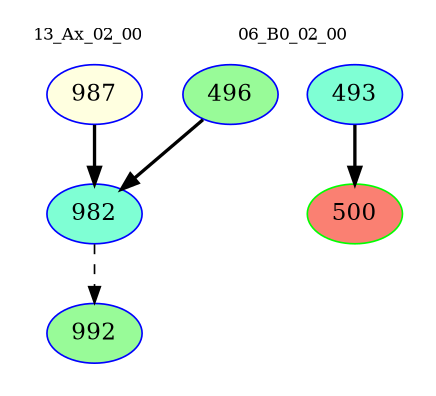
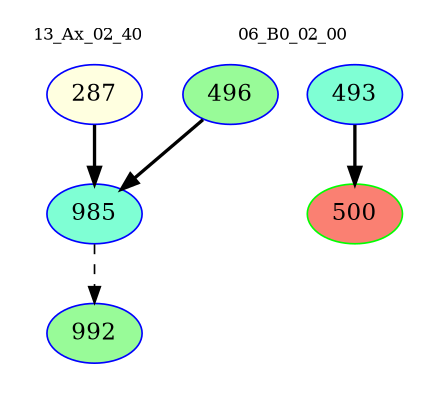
(88, 36) -> (88, 36)
(95, 95) -> (95, 95)
(95, 214) -> (95, 214)
